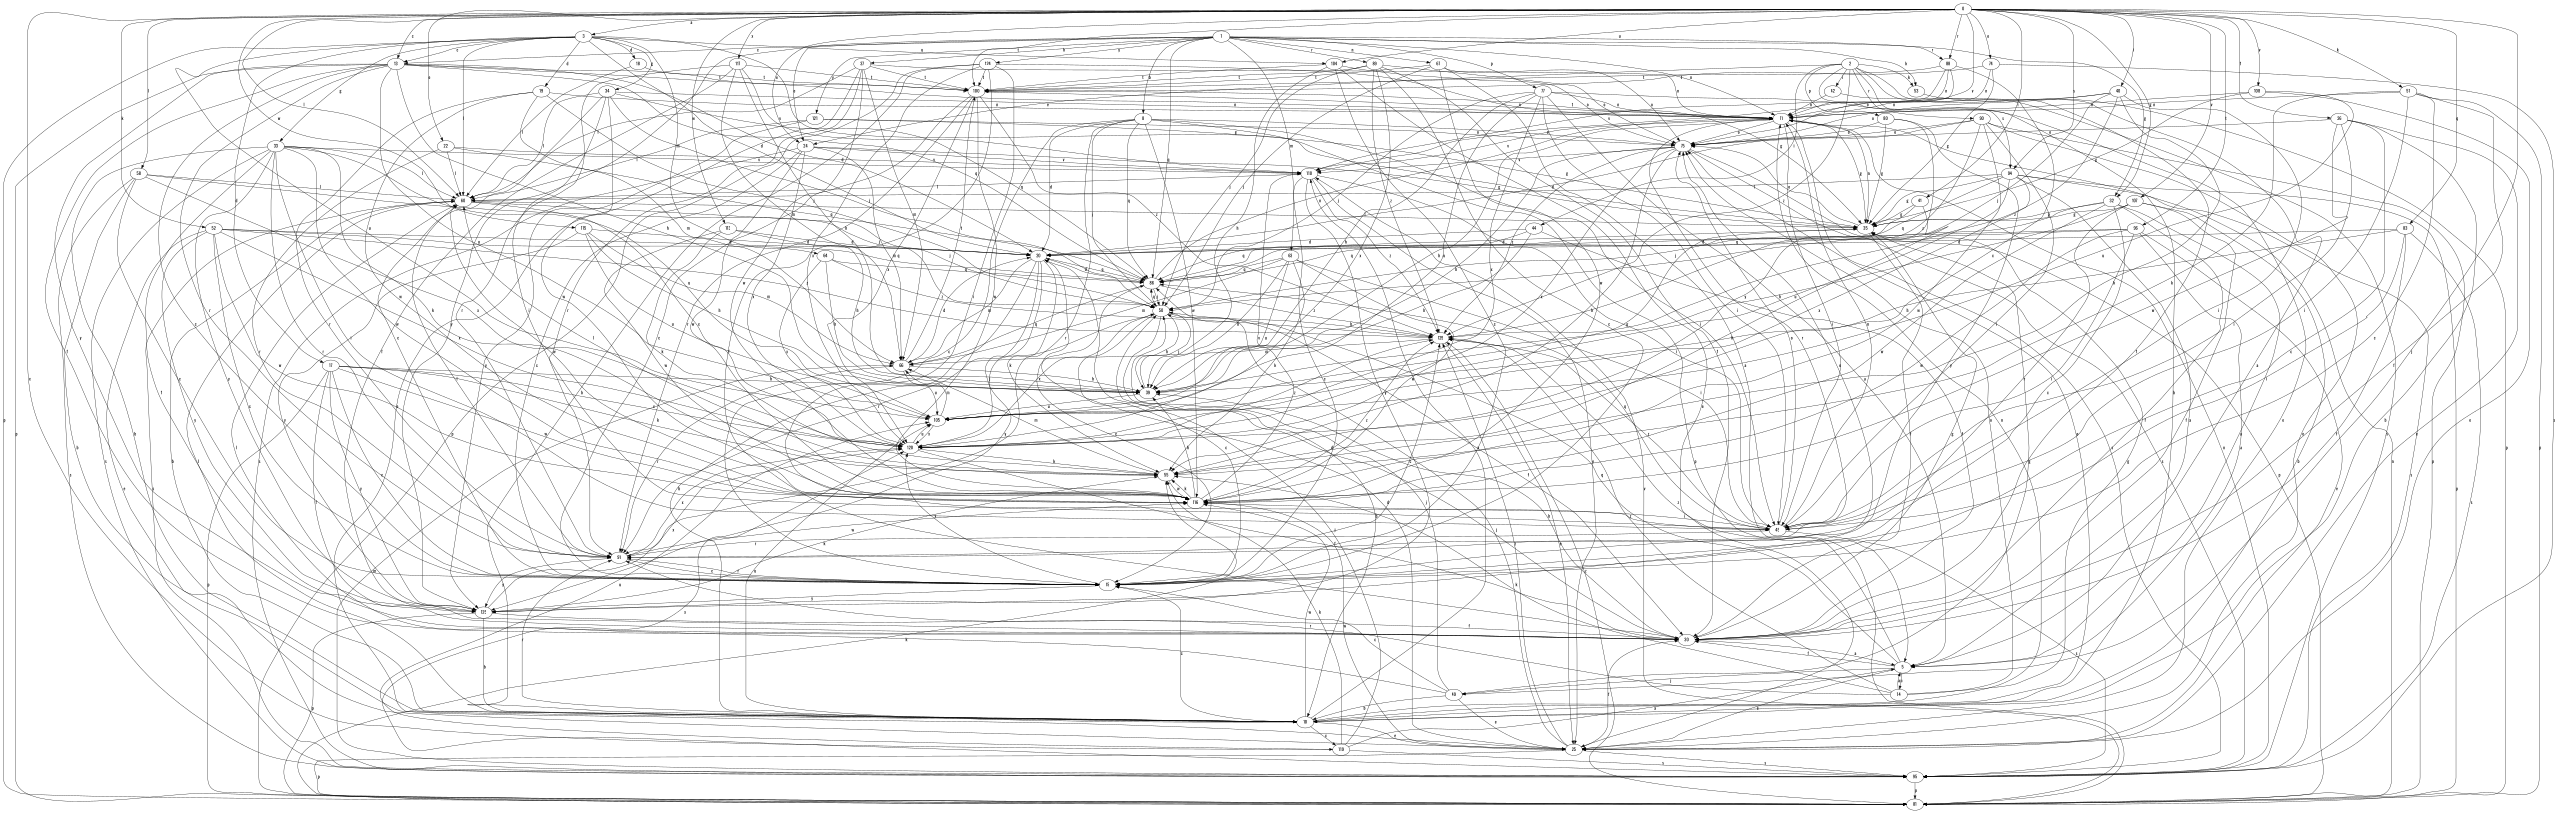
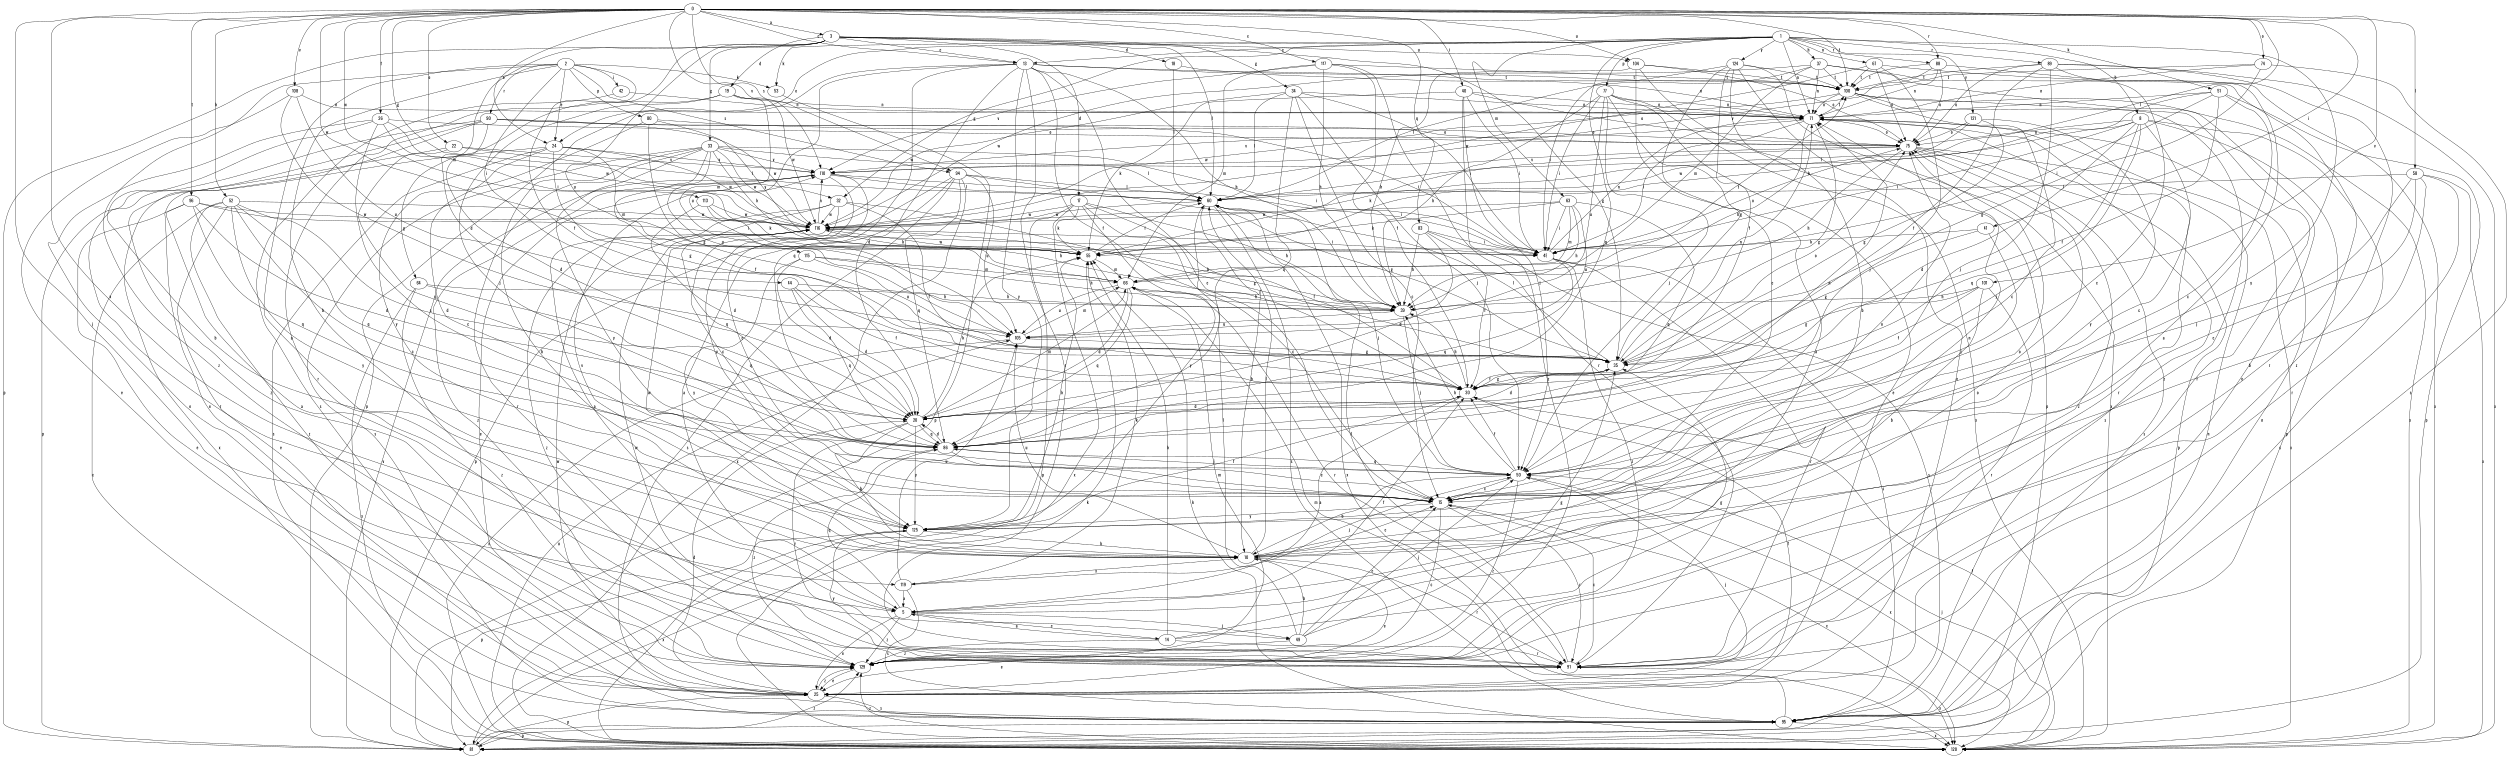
(1197, 213) -> (1449, 257)
(1351, 325) -> (1493, 571)
